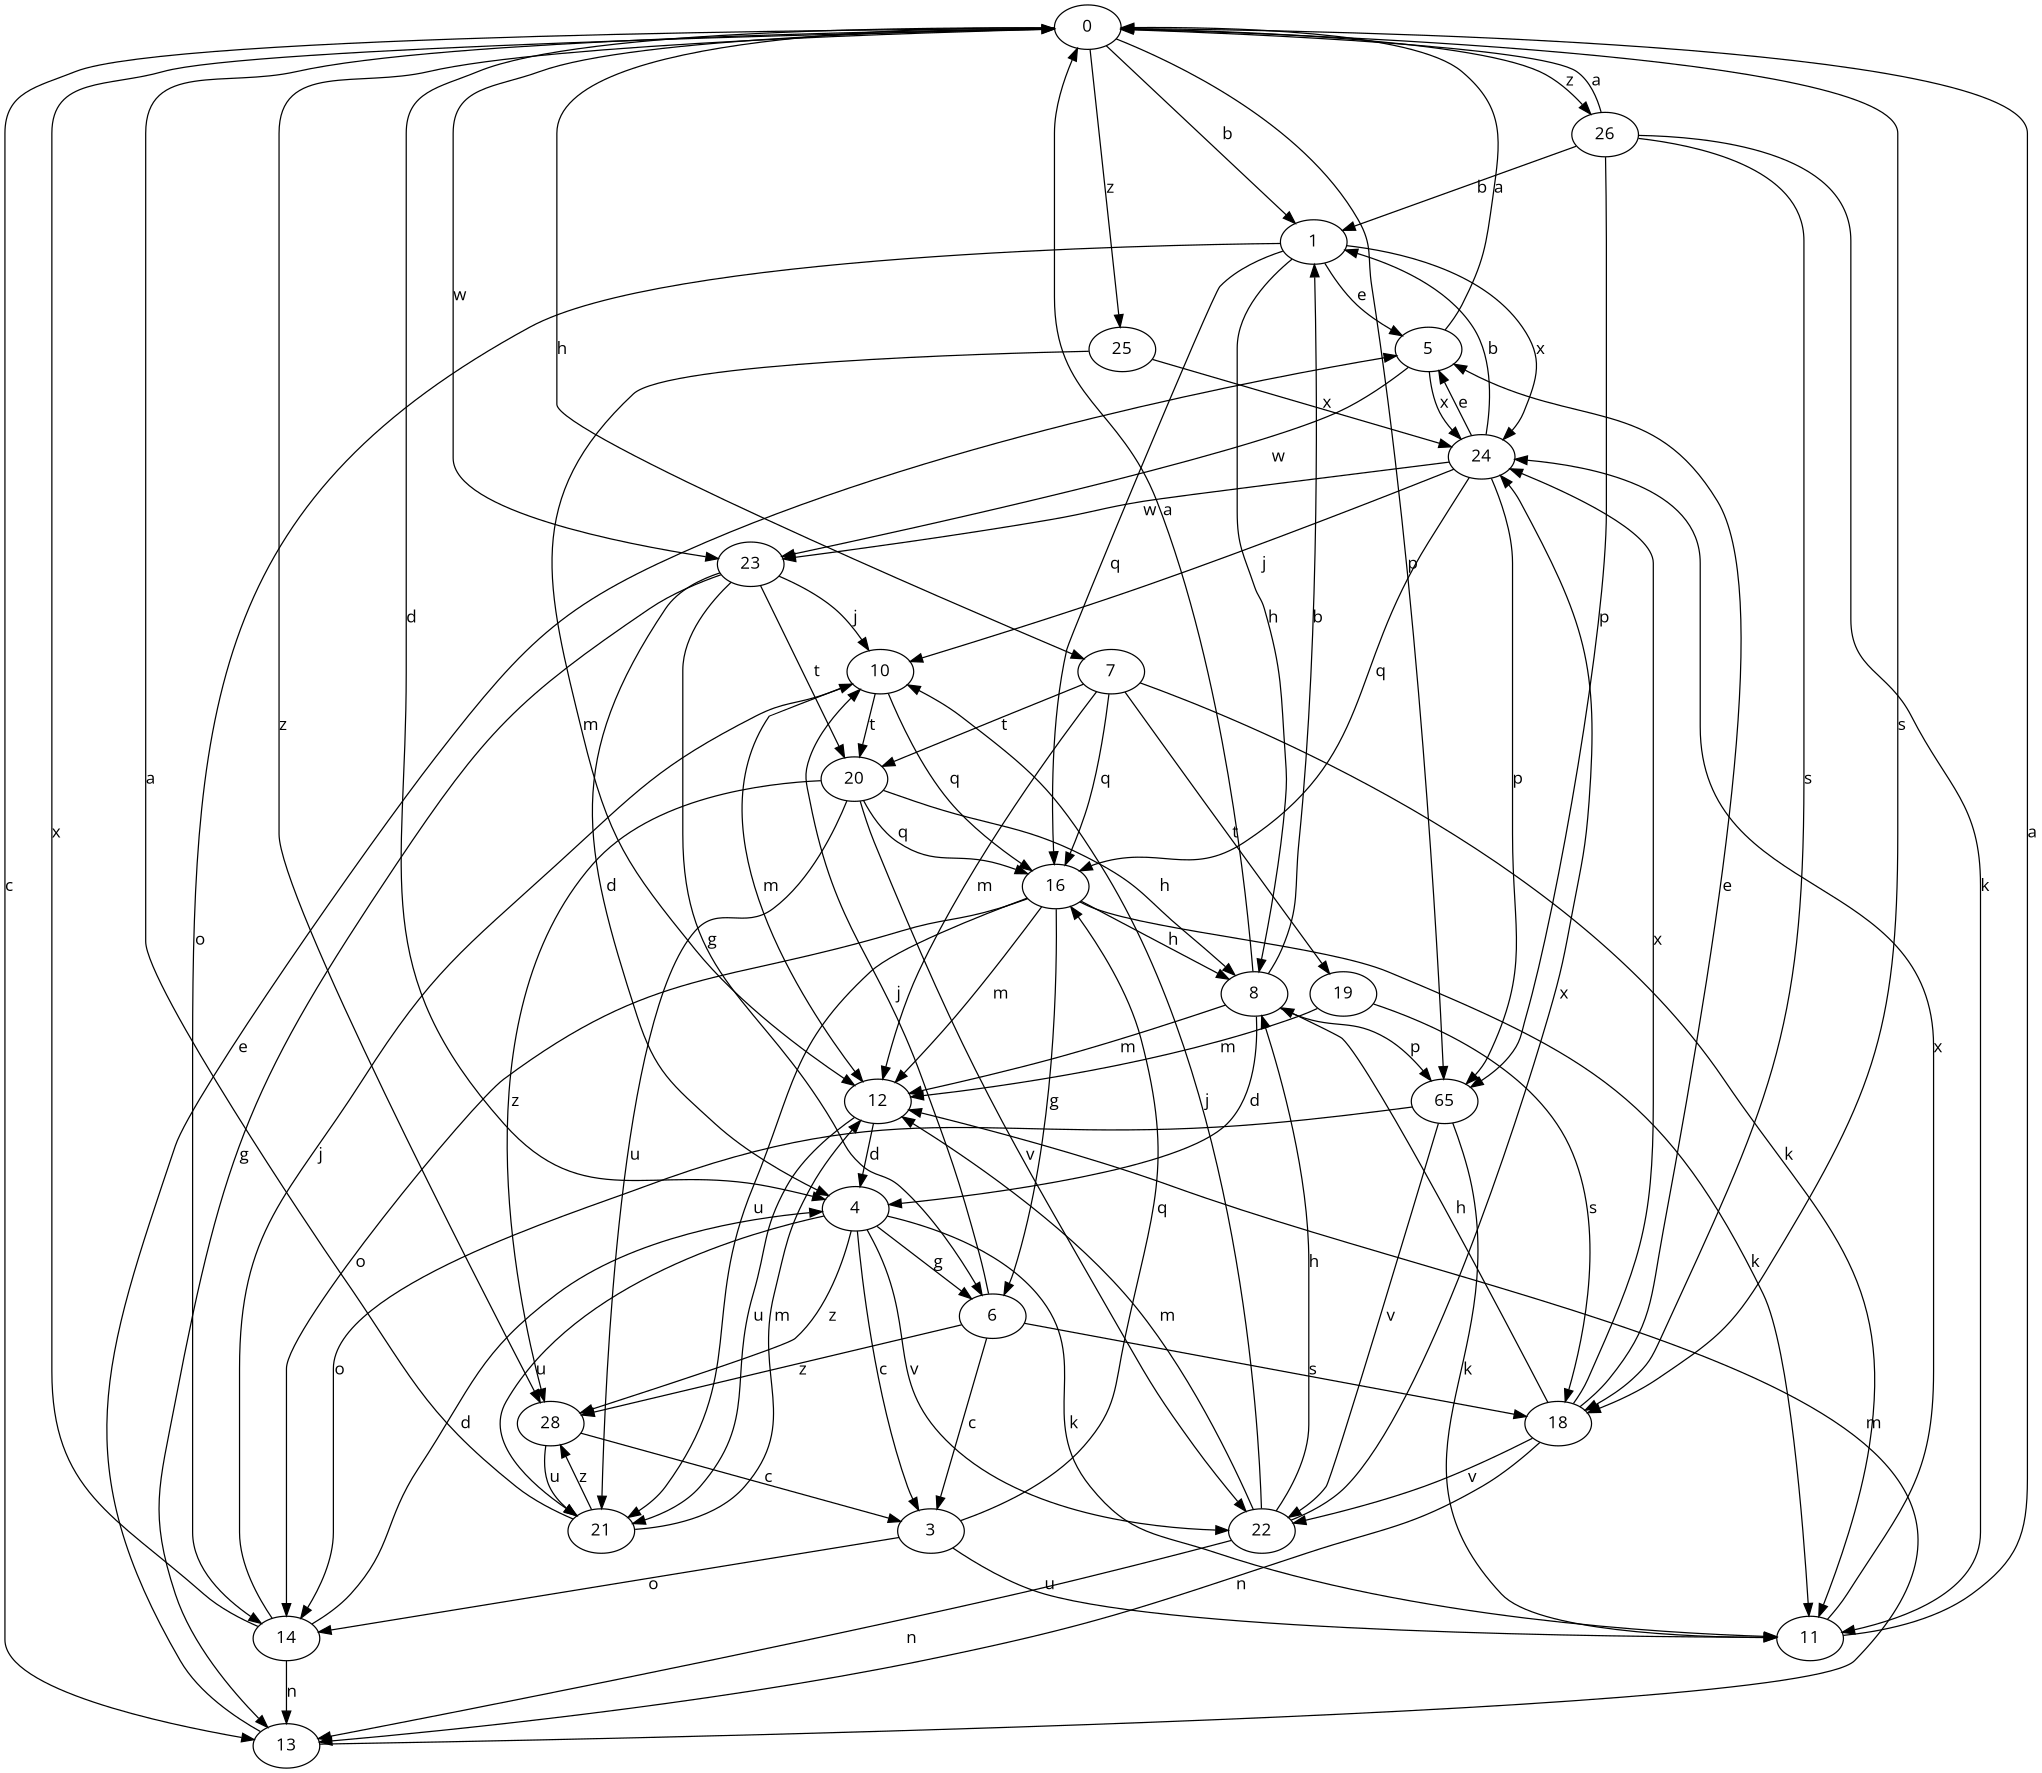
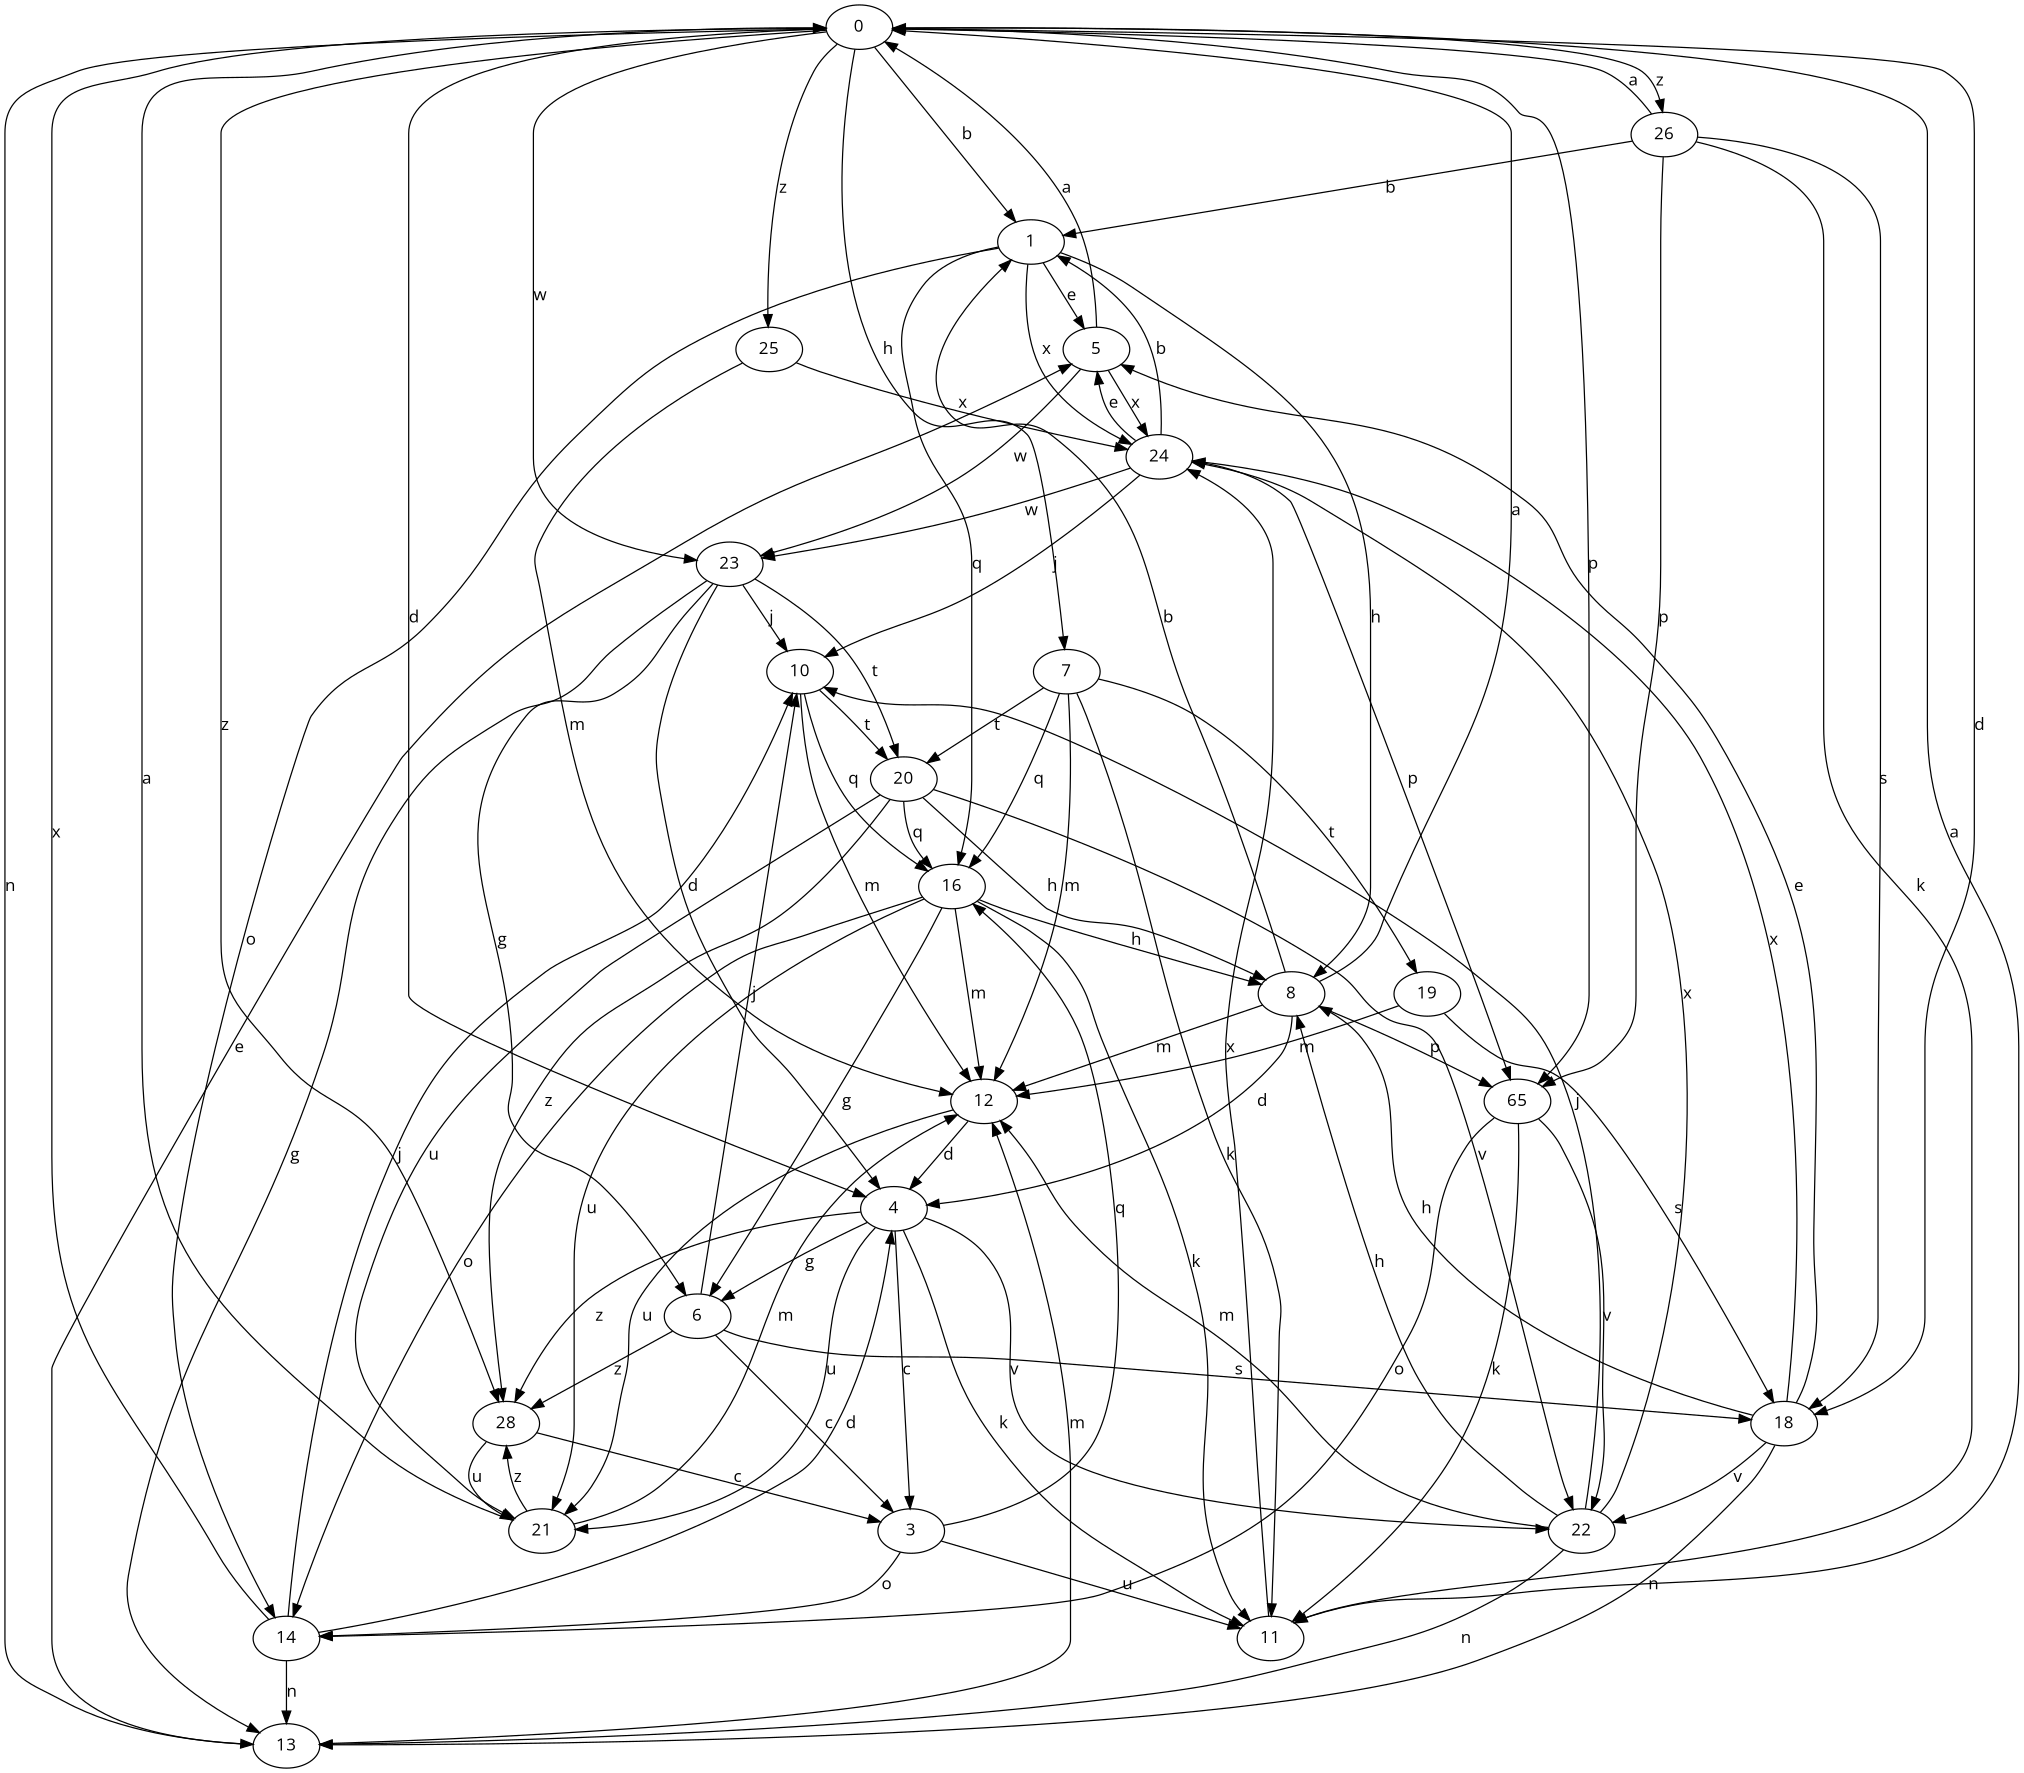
(1902, 725) -> (1980, 725)
(1339, 743) -> none
(9, 887) -> (10, 887)
